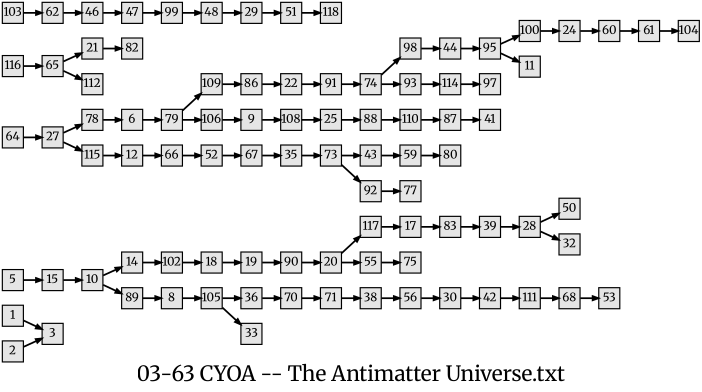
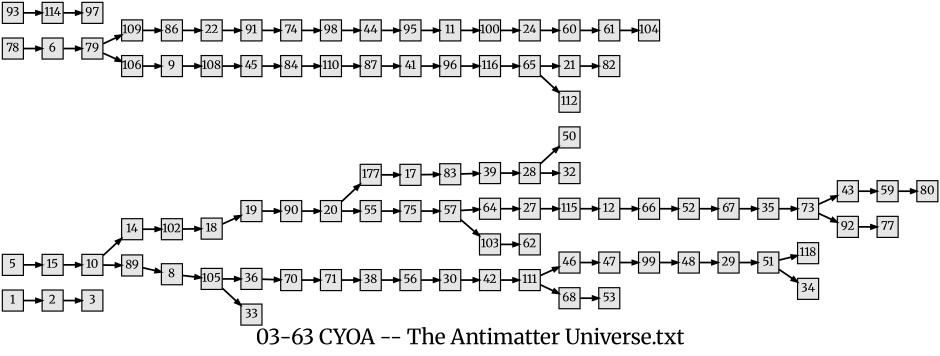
(70, 13) -> (547, 273)
(507, 41) -> (467, 30)
none -> (450, 66)
(388, 84) -> none
(331, 120) -> (251, 66)
(371, 120) -> (291, 66)
(70, 130) -> none
none -> (450, 211)
(371, 227) -> (371, 175)
none -> (808, 289)
(30, 324) -> (30, 301)
